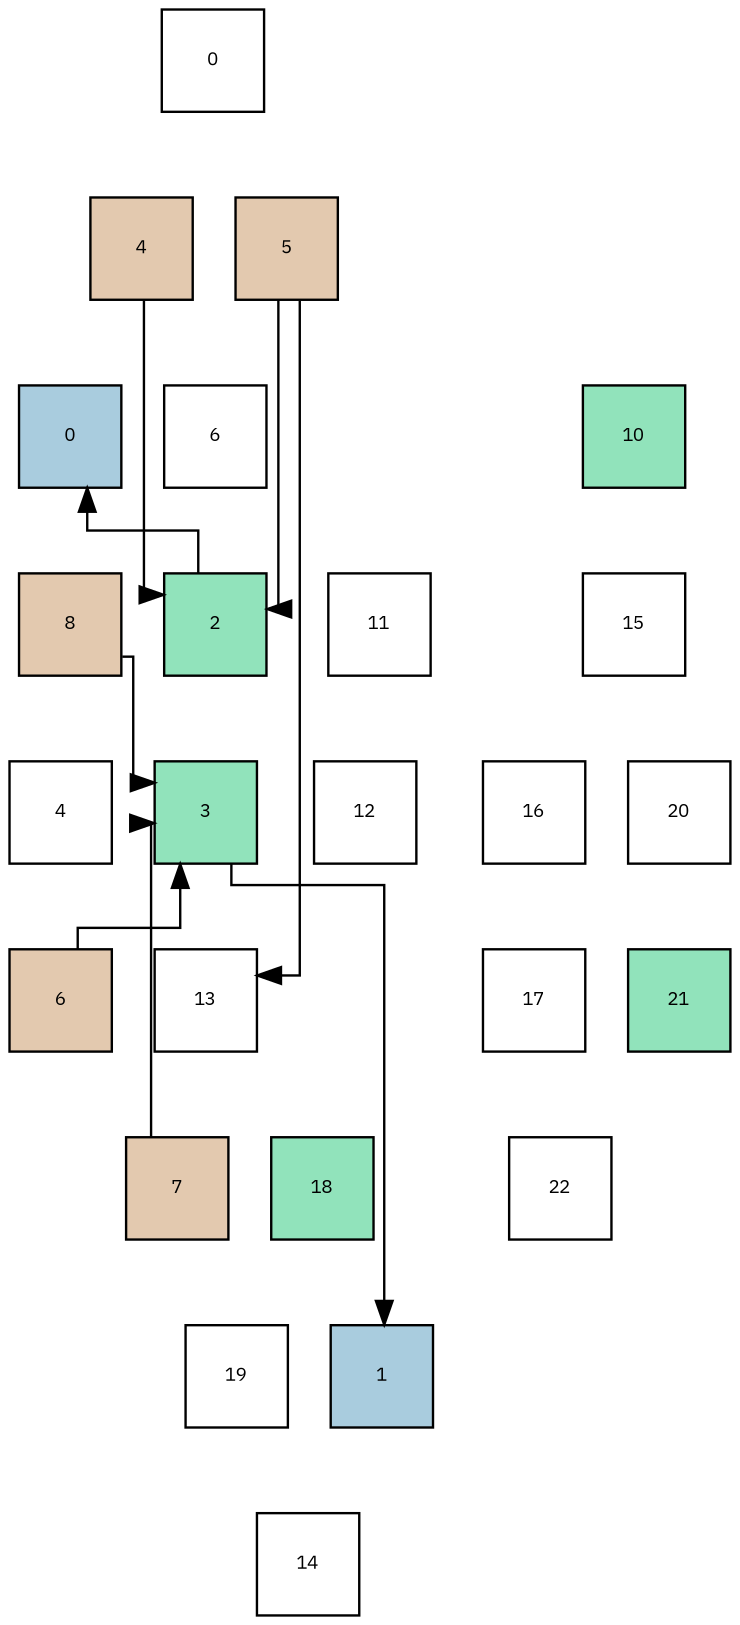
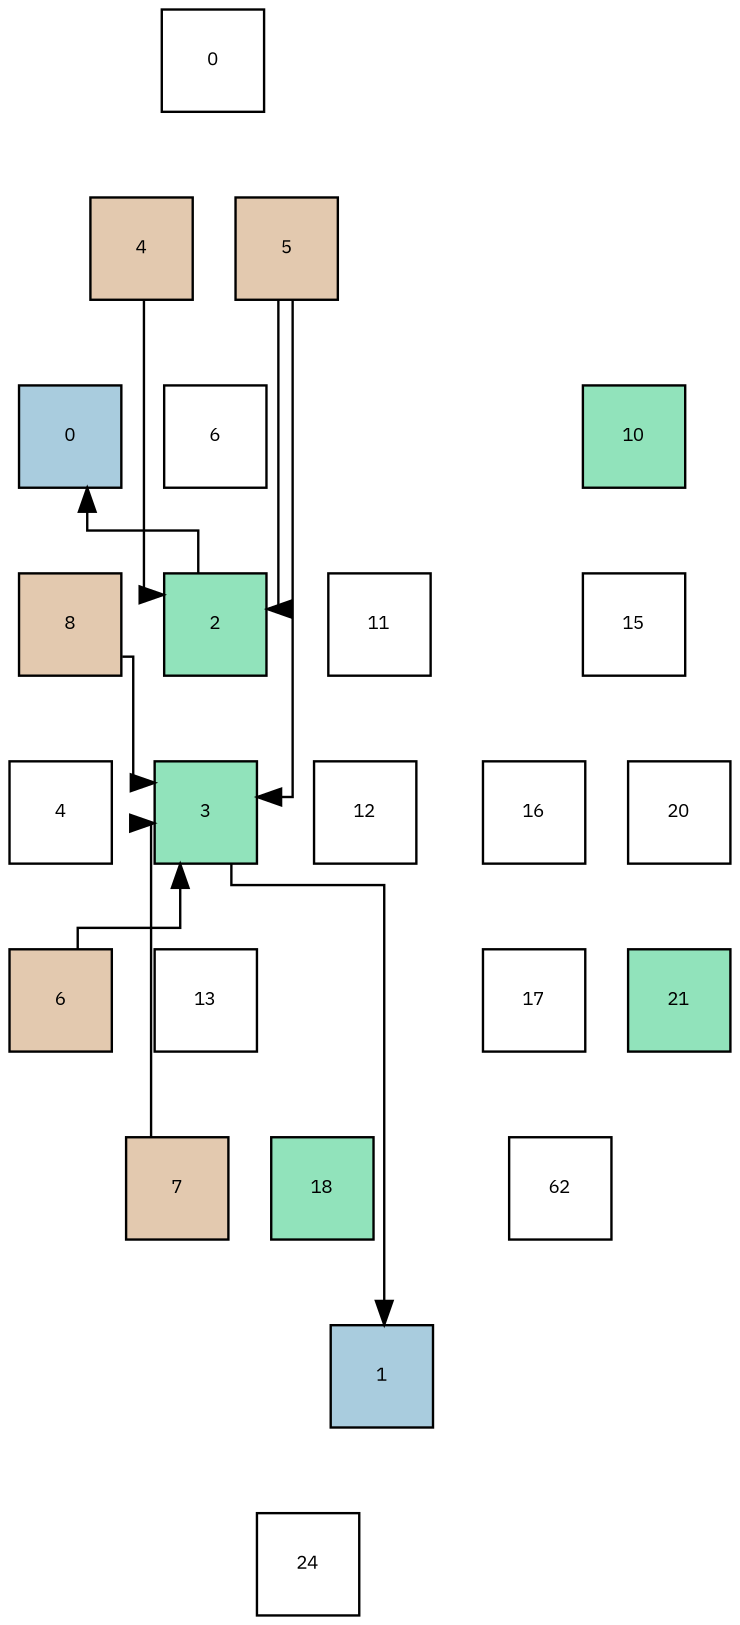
(300, 648) -> (293, 554)
(560, 1188) -> (560, 1188)
(237, 1376) -> none
(308, 1564) -> (308, 1564)
